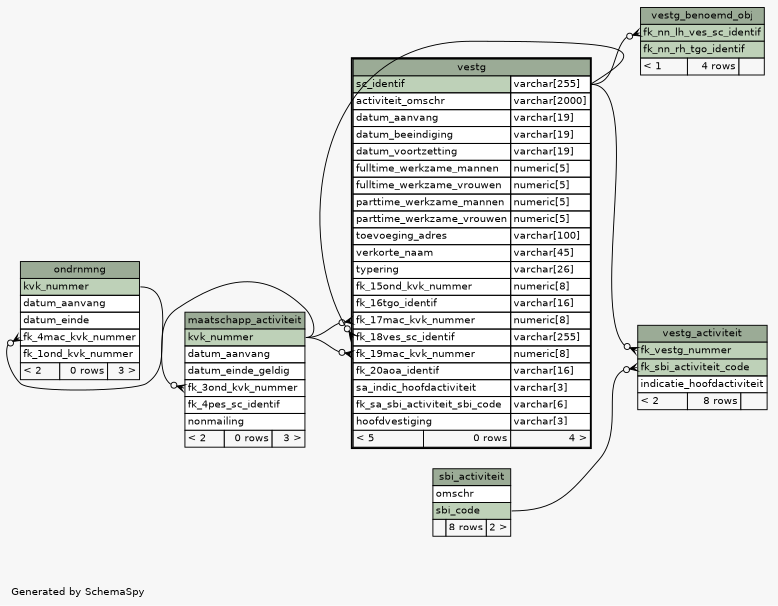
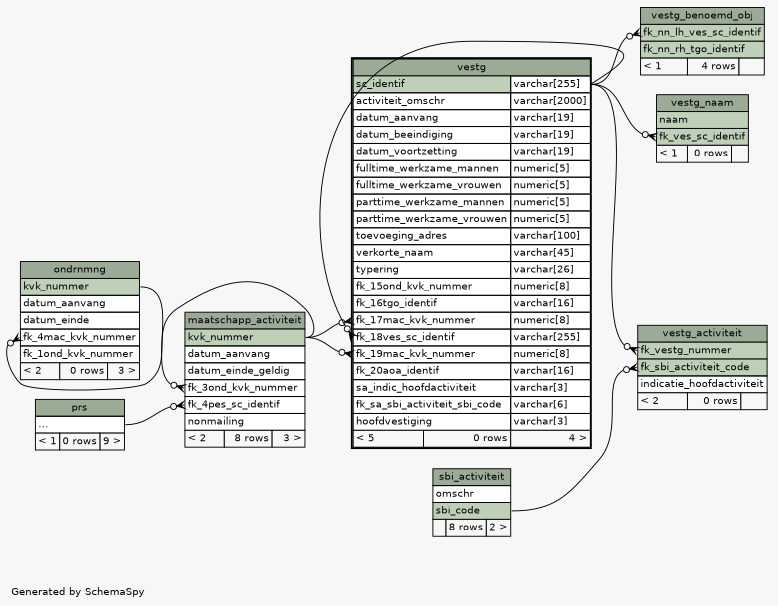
none -> (702, 128)
(721, 401) -> (721, 401)
none -> (79, 425)
(252, 438) -> (252, 438)
